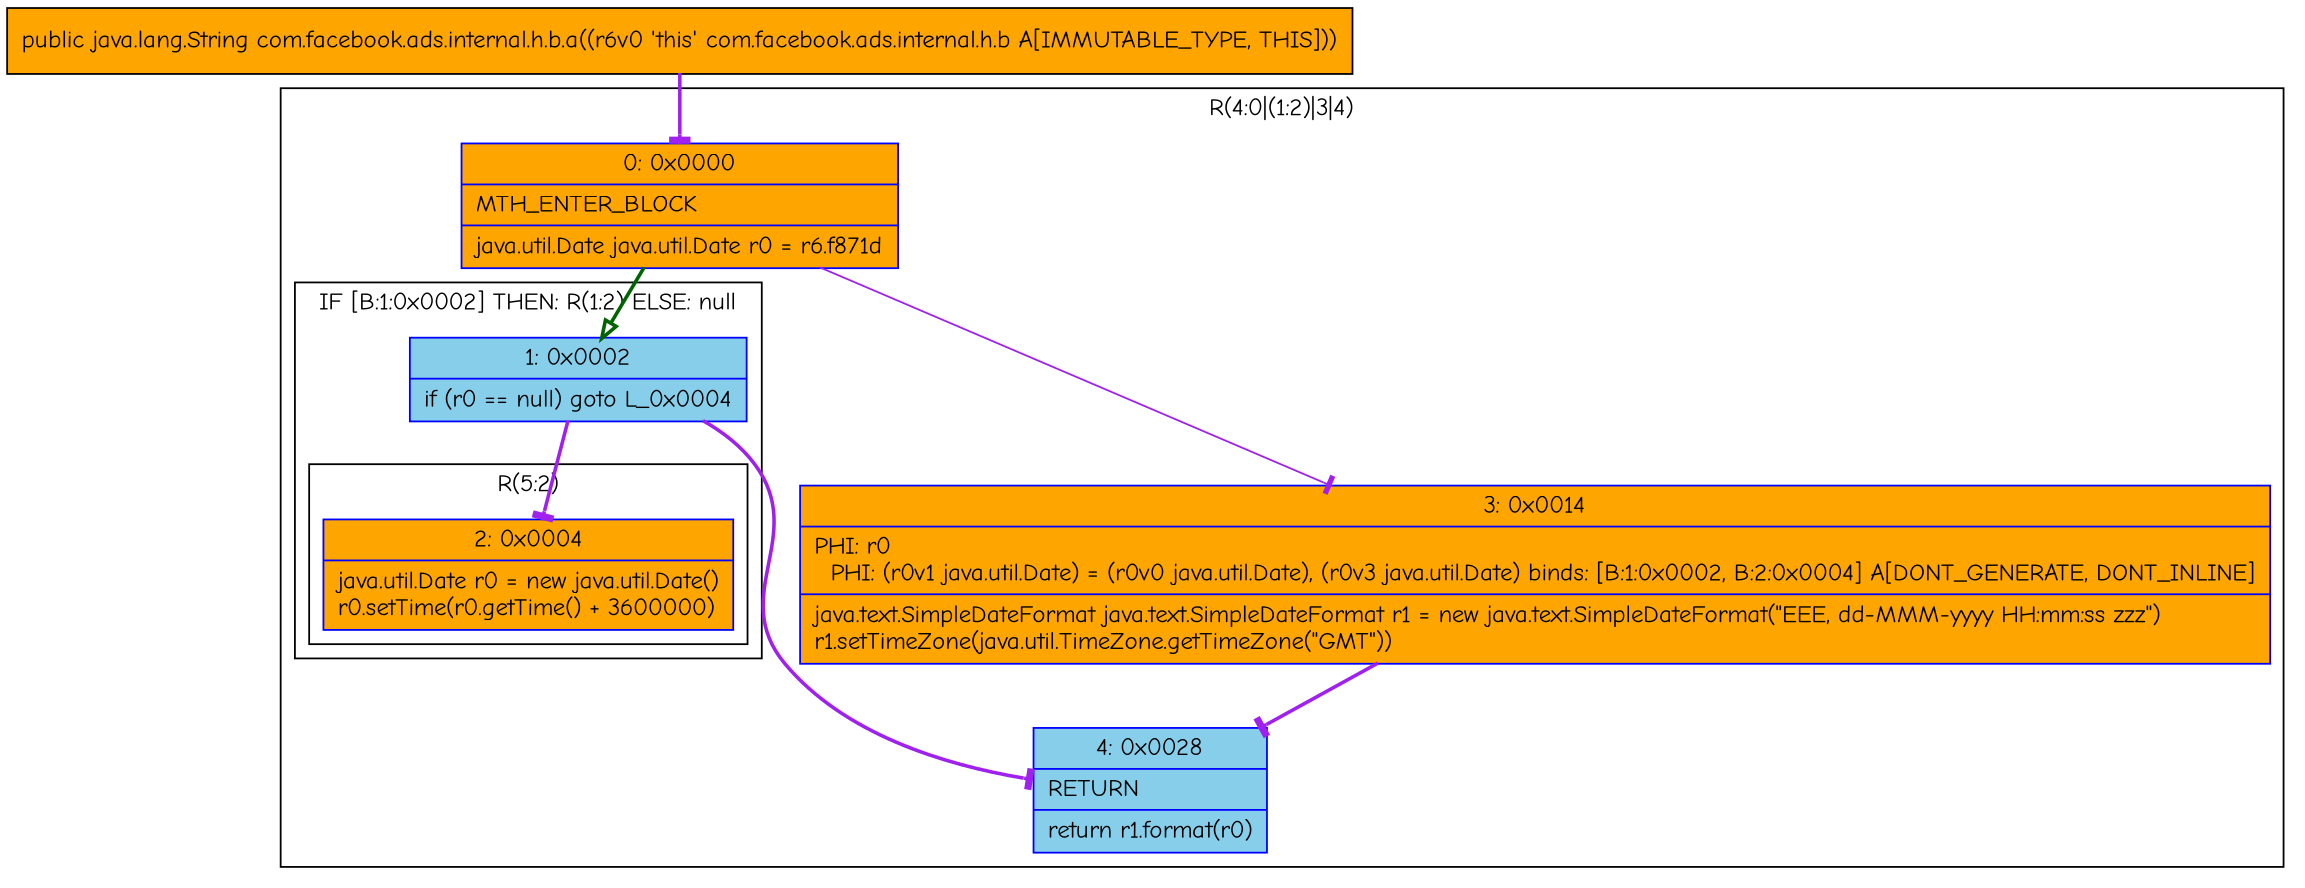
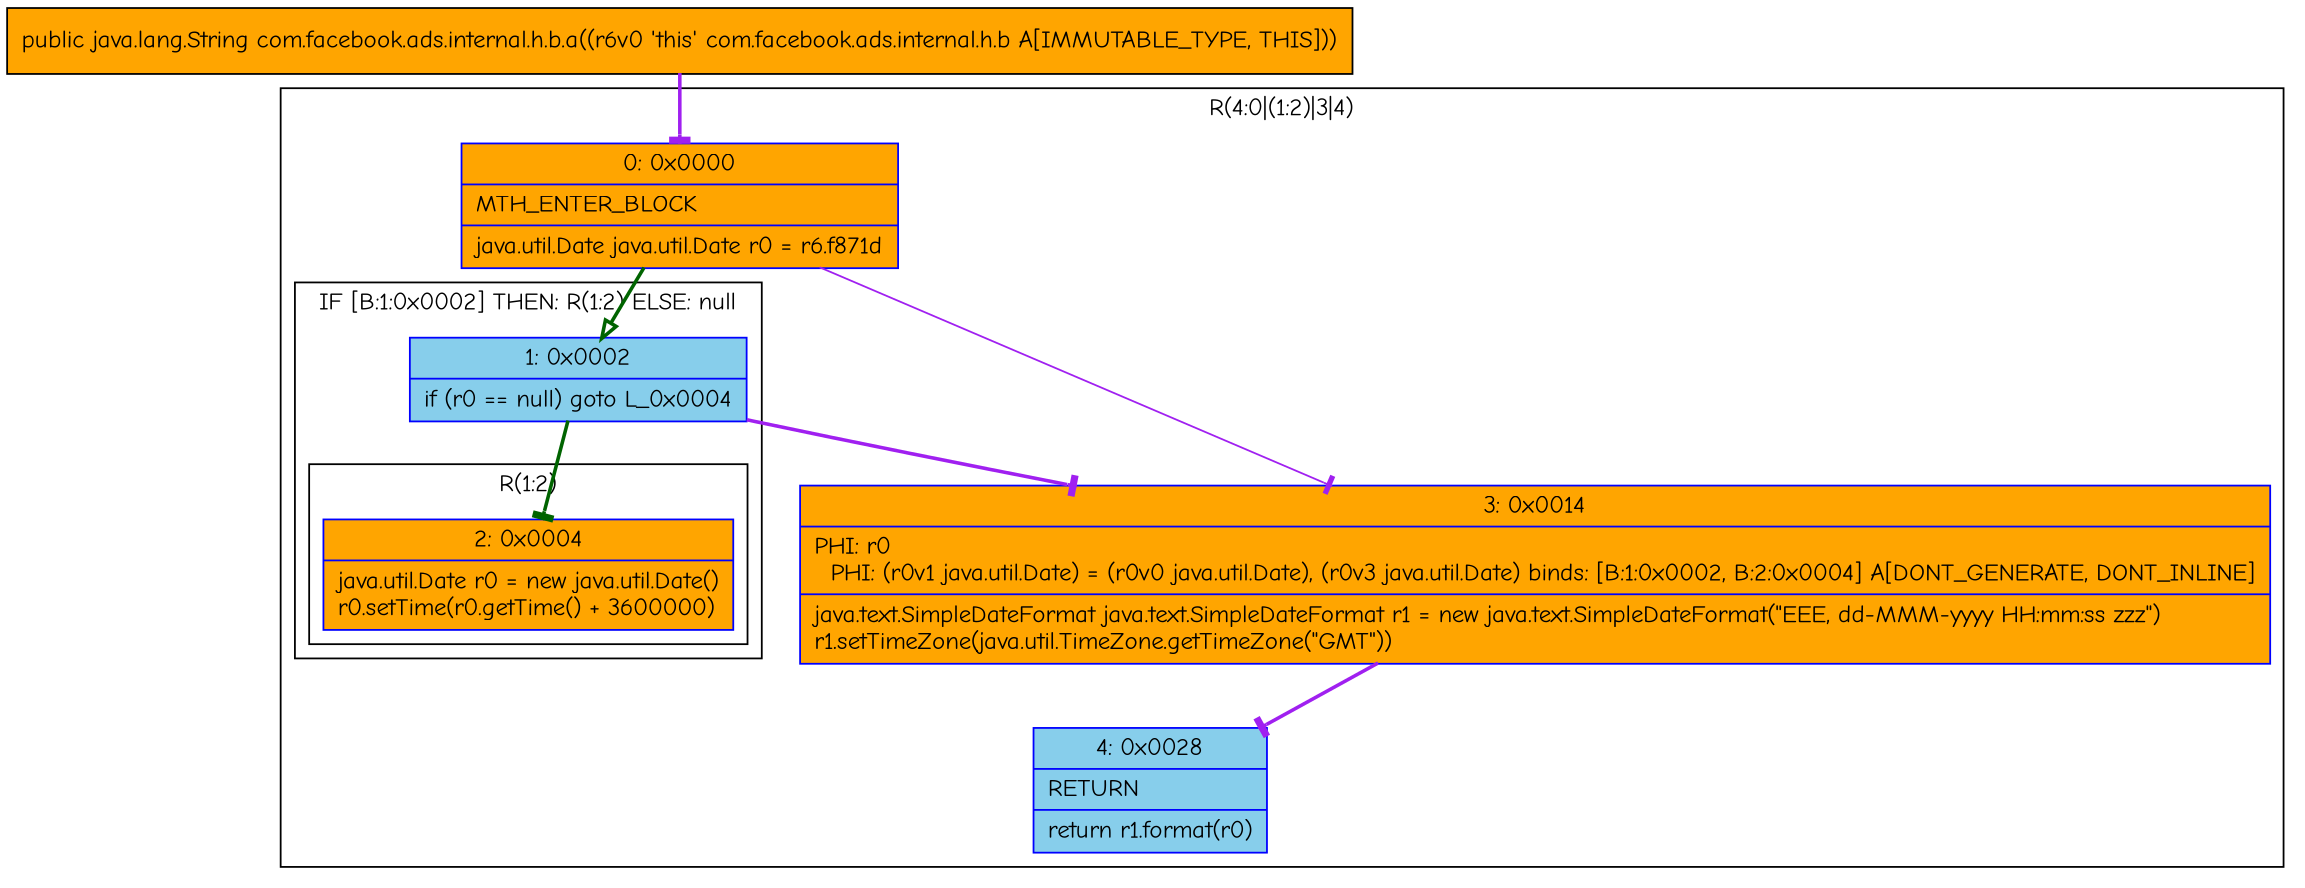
(553, 477) -> (553, 477)
(528, 485) -> (528, 485)
(783, 661) -> (907, 453)
